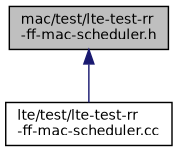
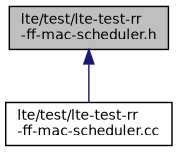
(89, 28) -> (89, 28)
